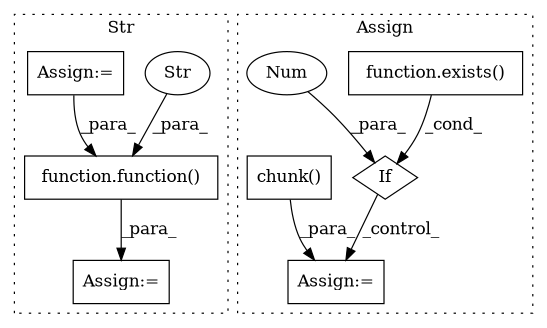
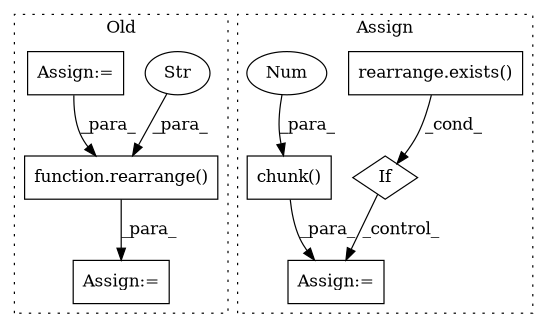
(121, 28) -> (121, 28)
(436, 73) -> (436, 73)
(339, 121) -> (279, 119)
(121, 178) -> (121, 178)
